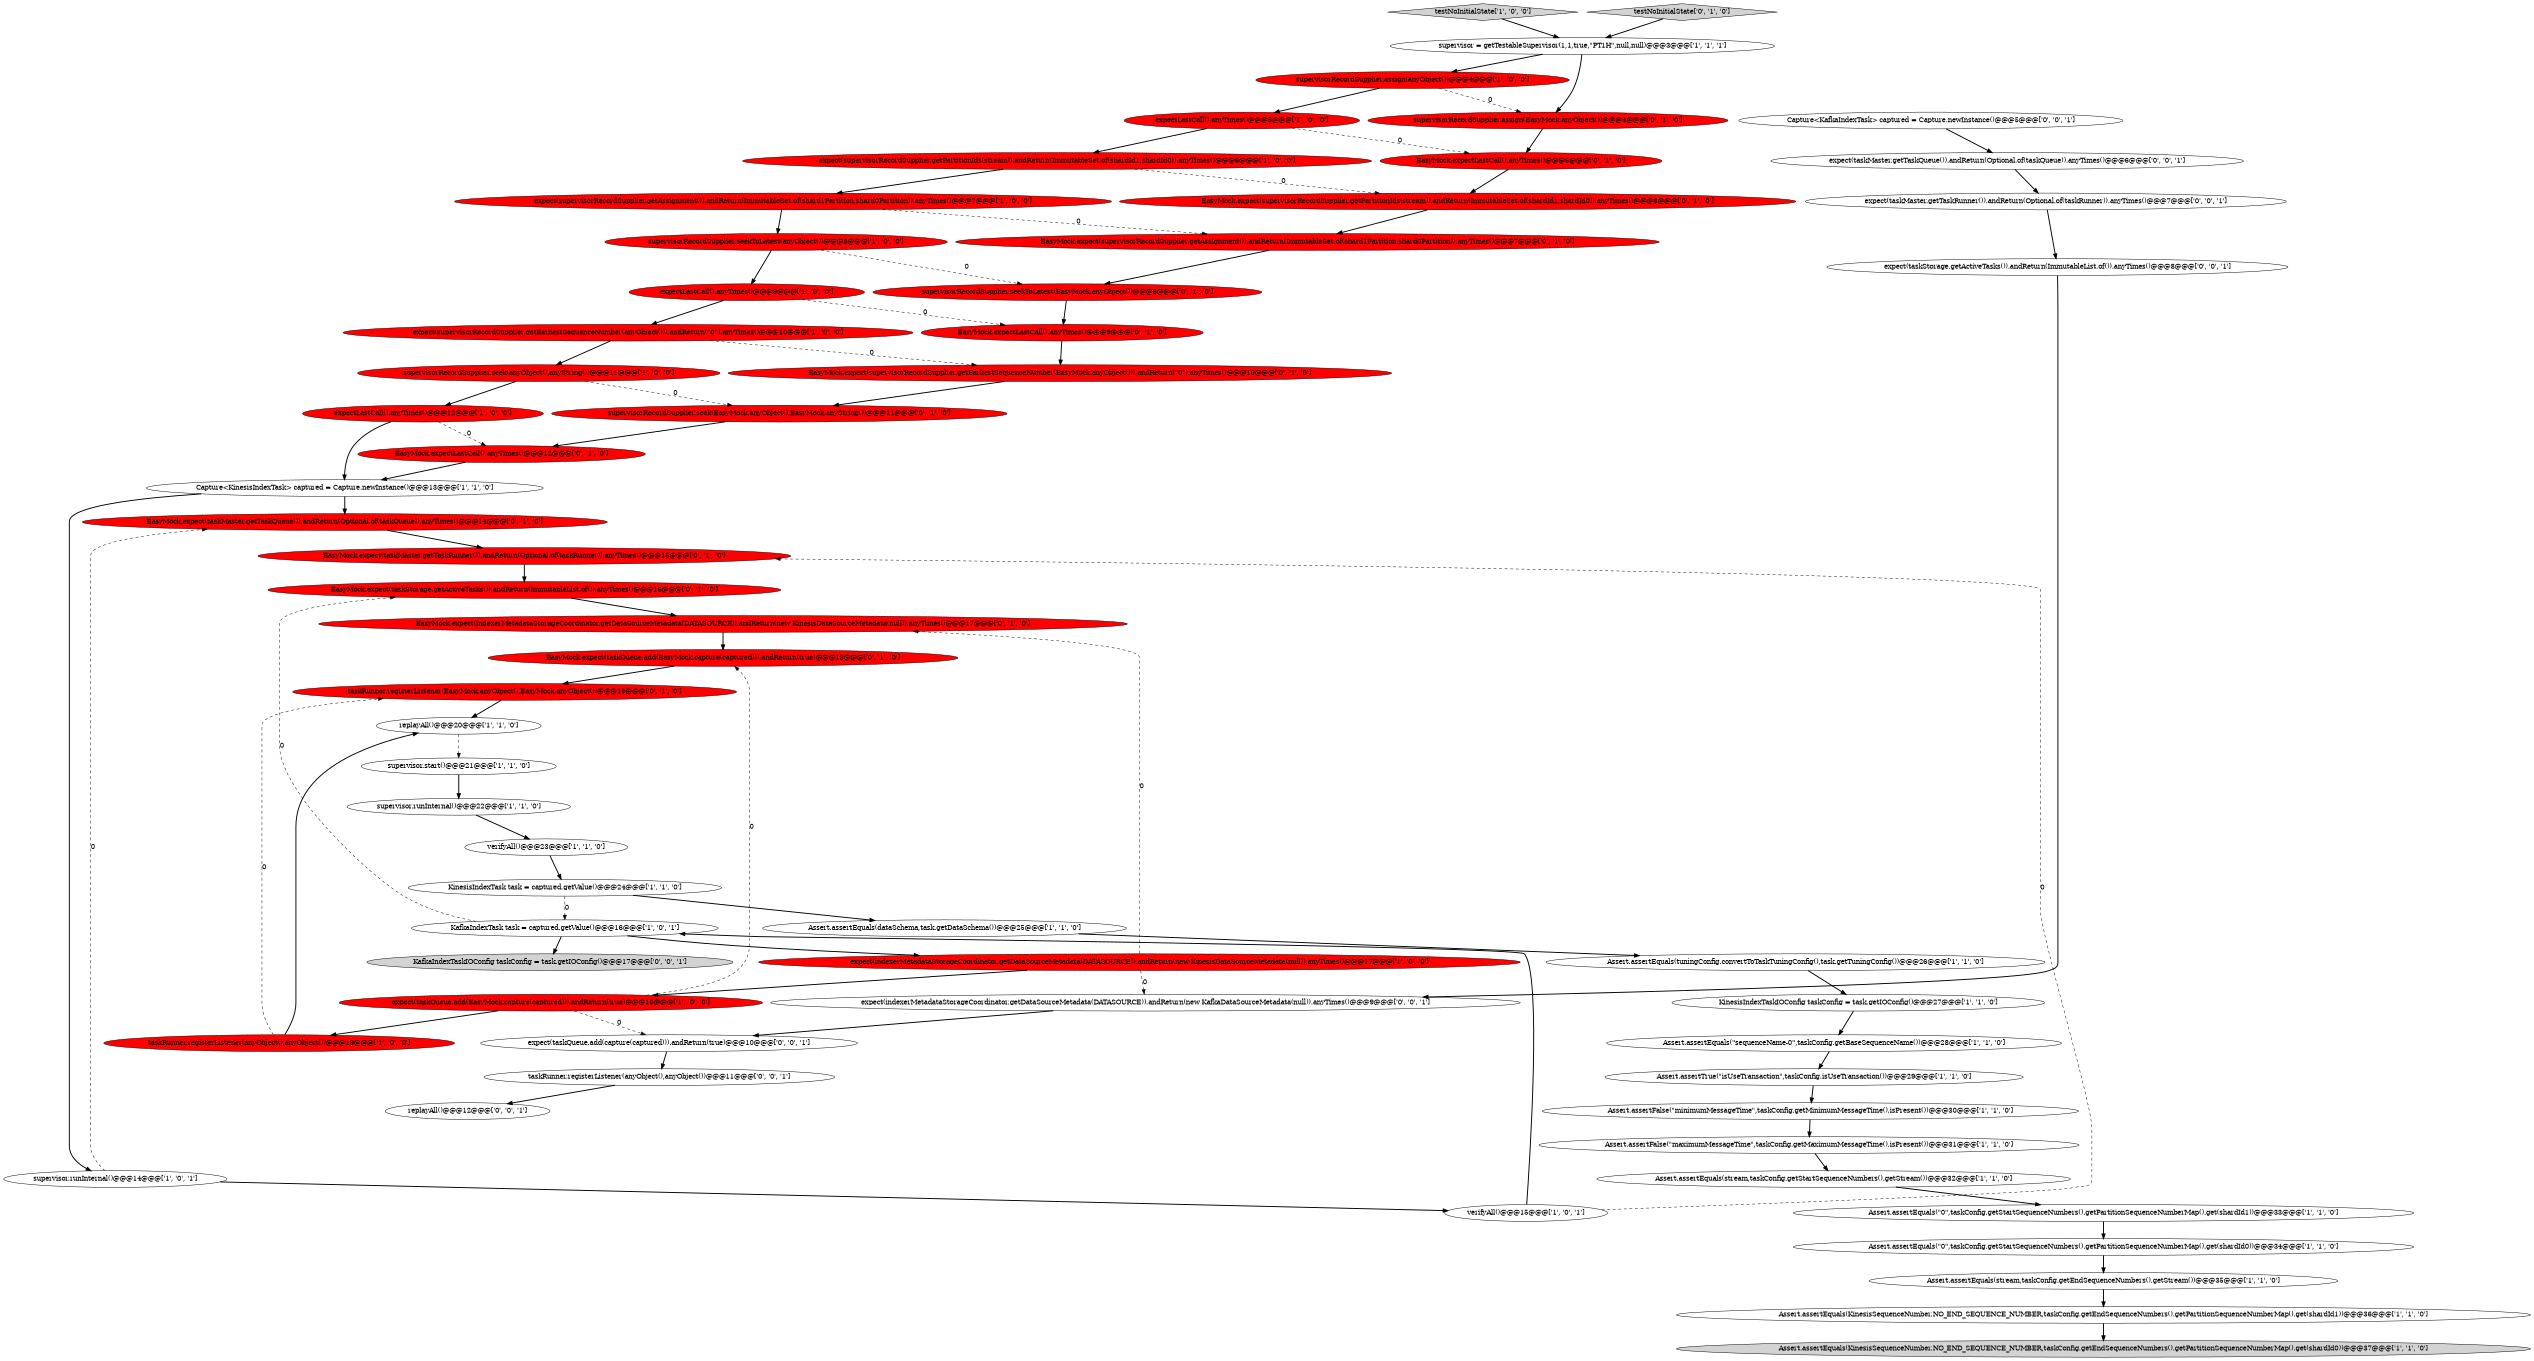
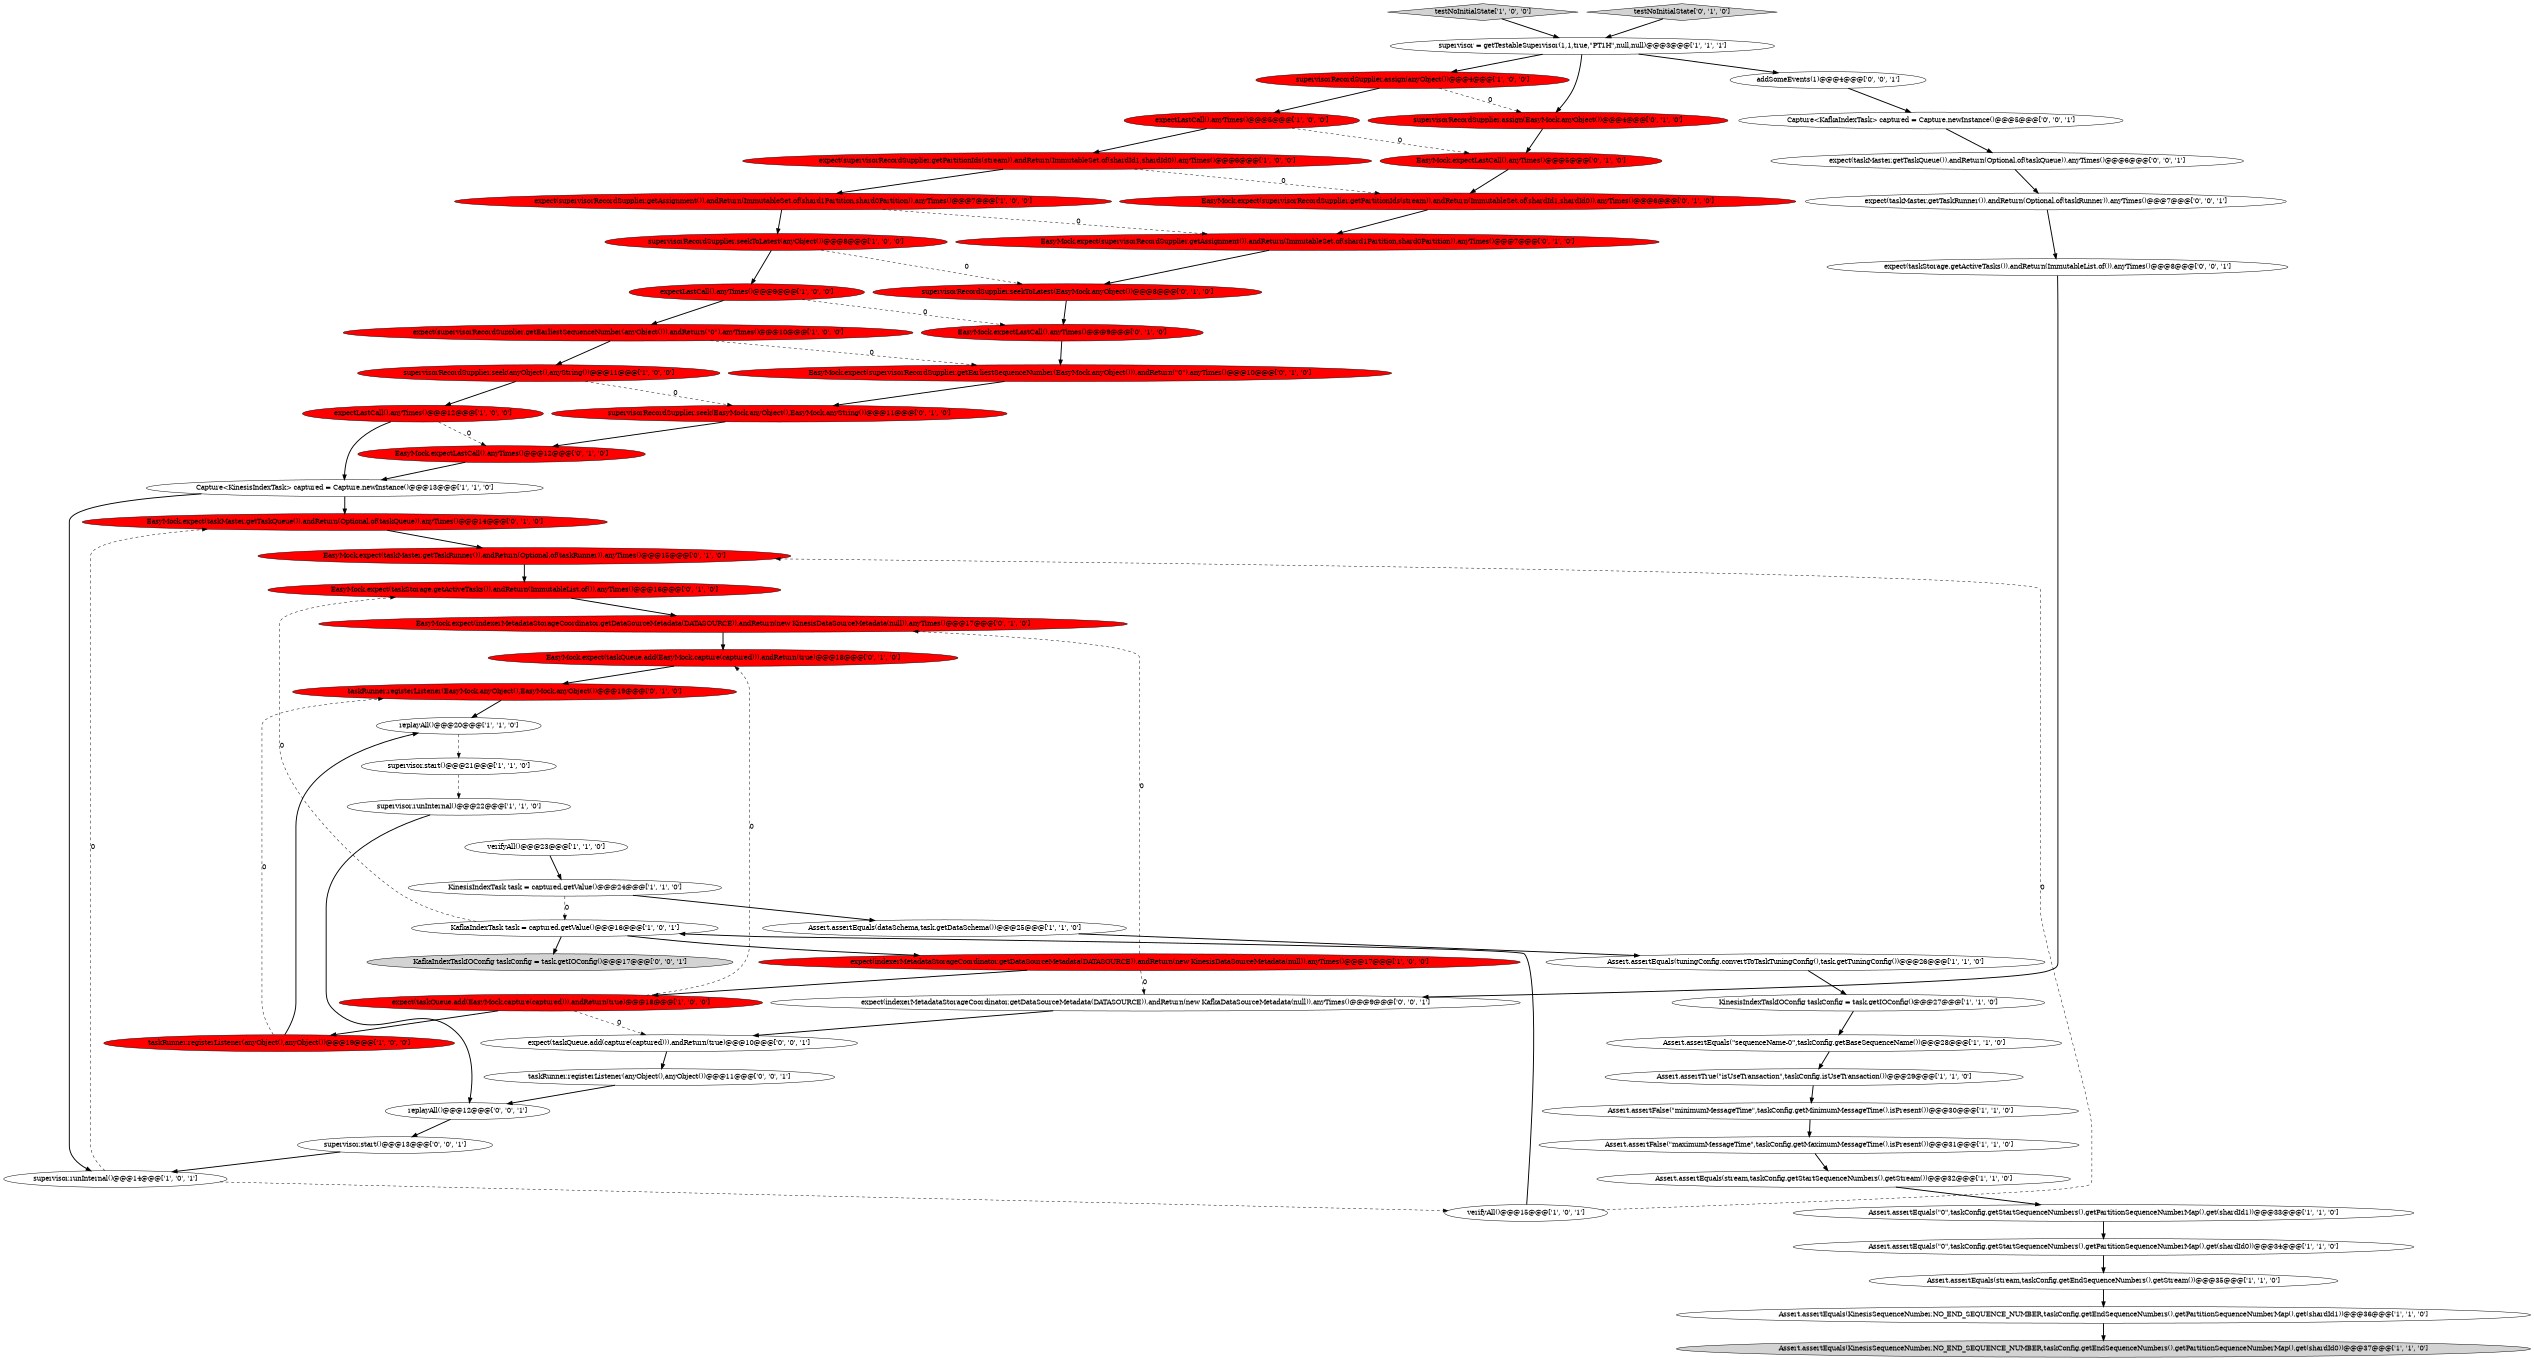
none -> (1828, 80)
(459, 784) -> (459, 784)
(500, 826) -> (326, 986)
none -> (395, 1145)
(832, 1196) -> (832, 1196)
